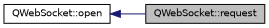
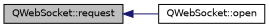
(133, 14) -> (146, 14)
